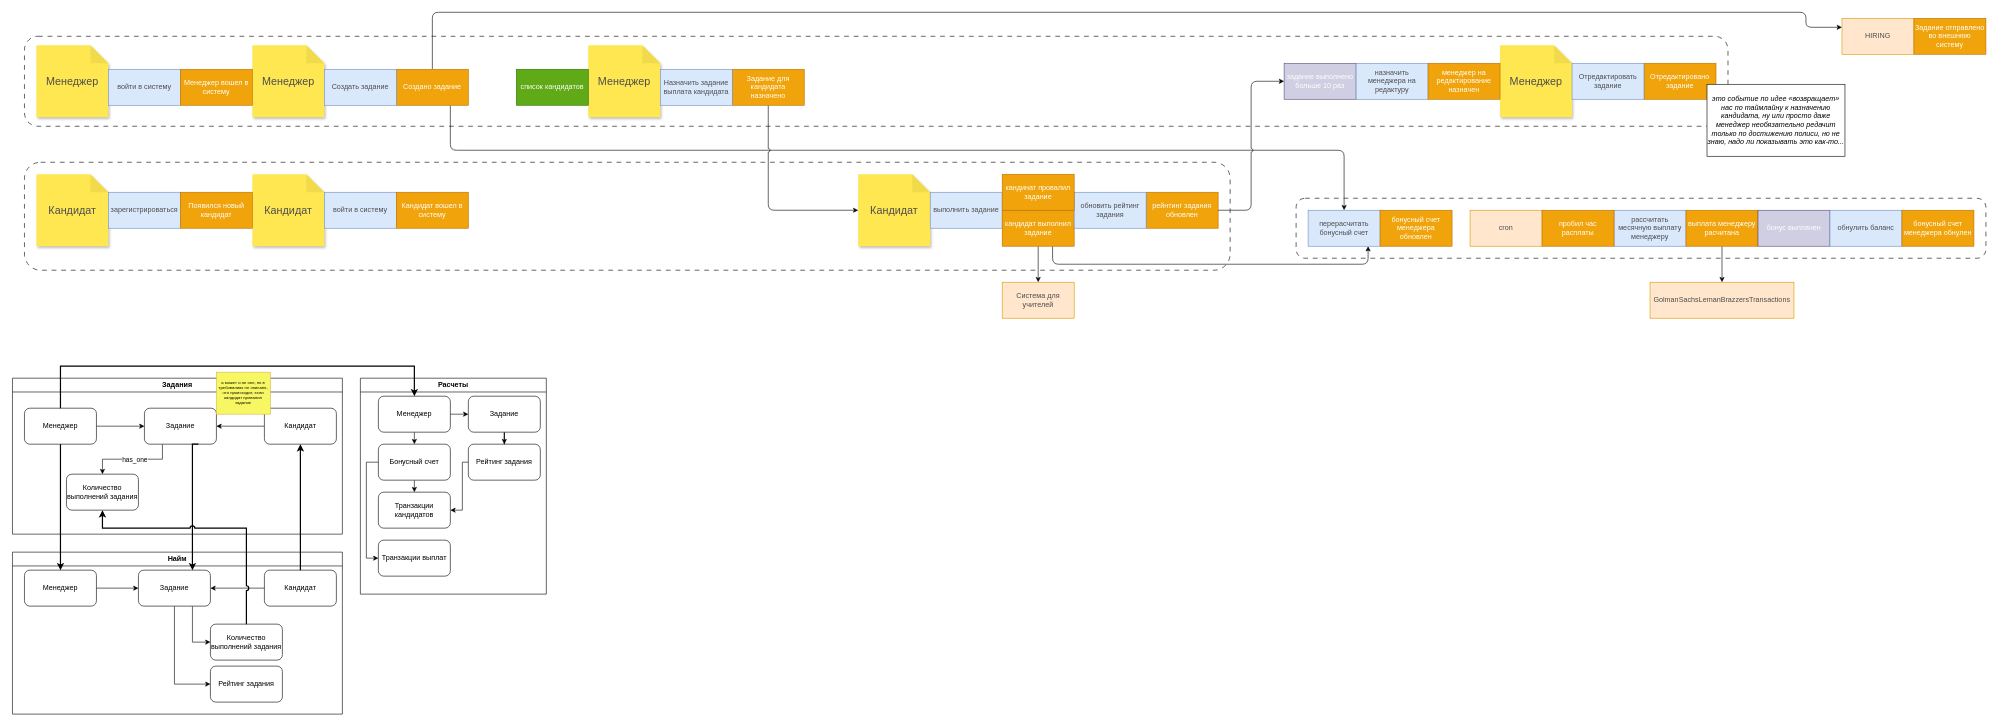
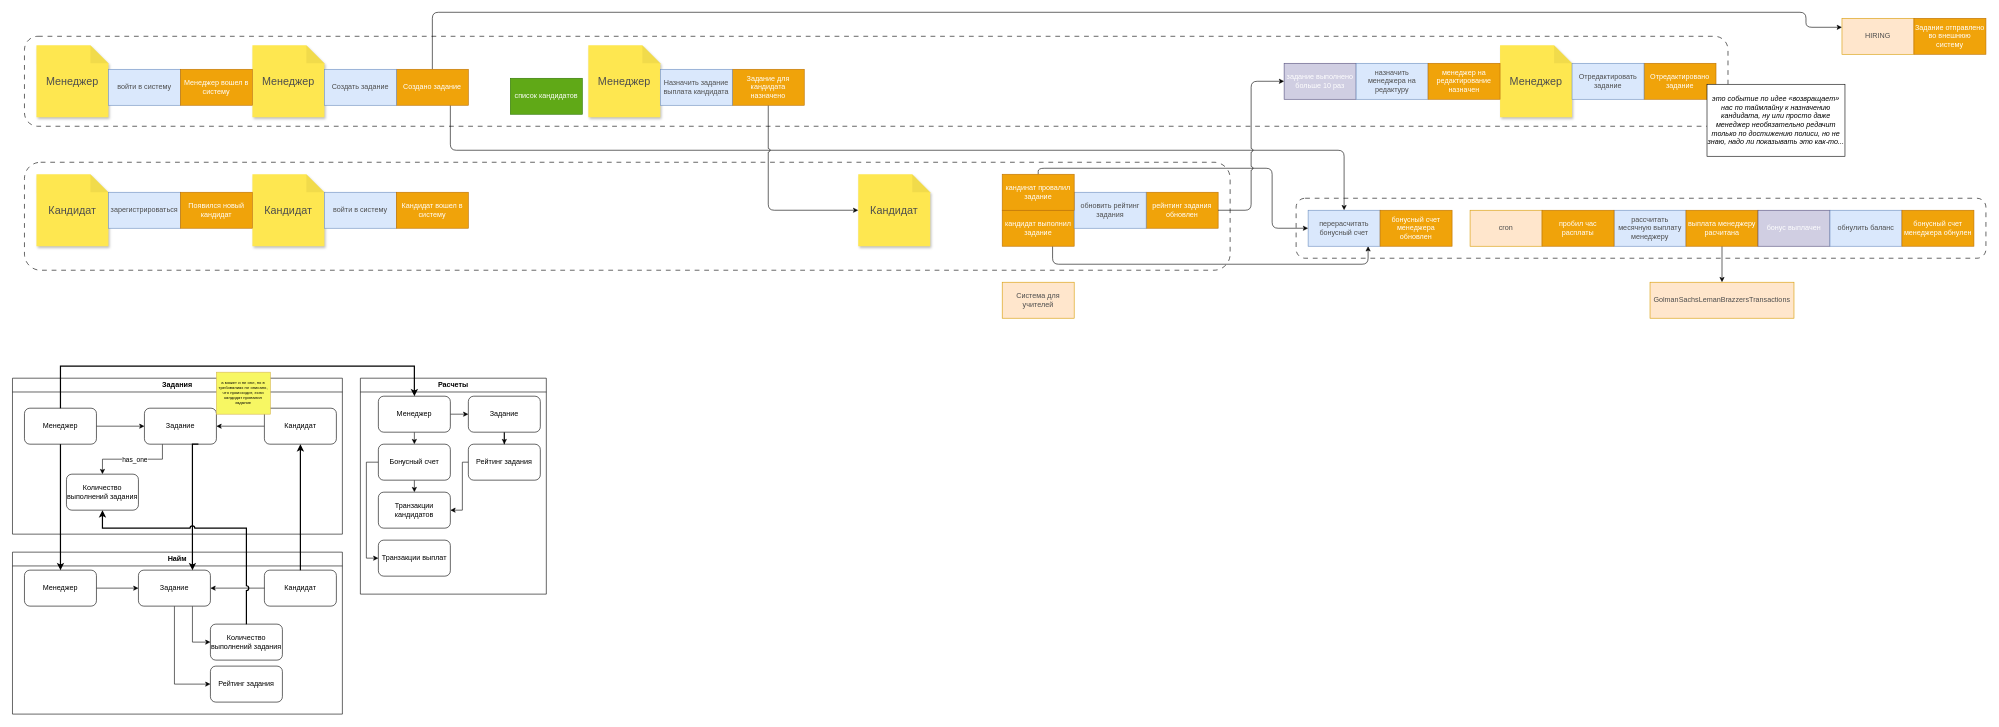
(552, 87) -> (546, 96)
none -> (1039, 169)
(966, 210) -> none
(1038, 276) -> none
